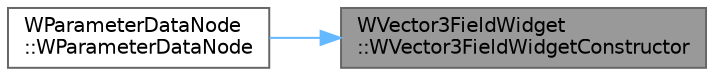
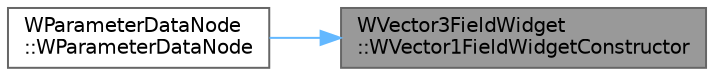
(524, 38) -> (524, 38)
